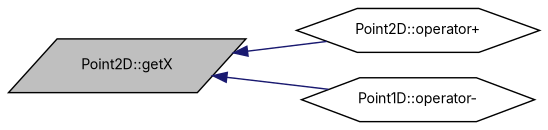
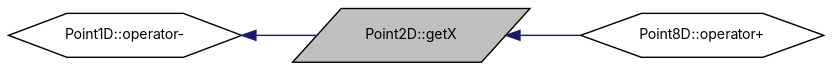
(418, 30) -> (702, 35)
(278, 83) -> (286, 35)
